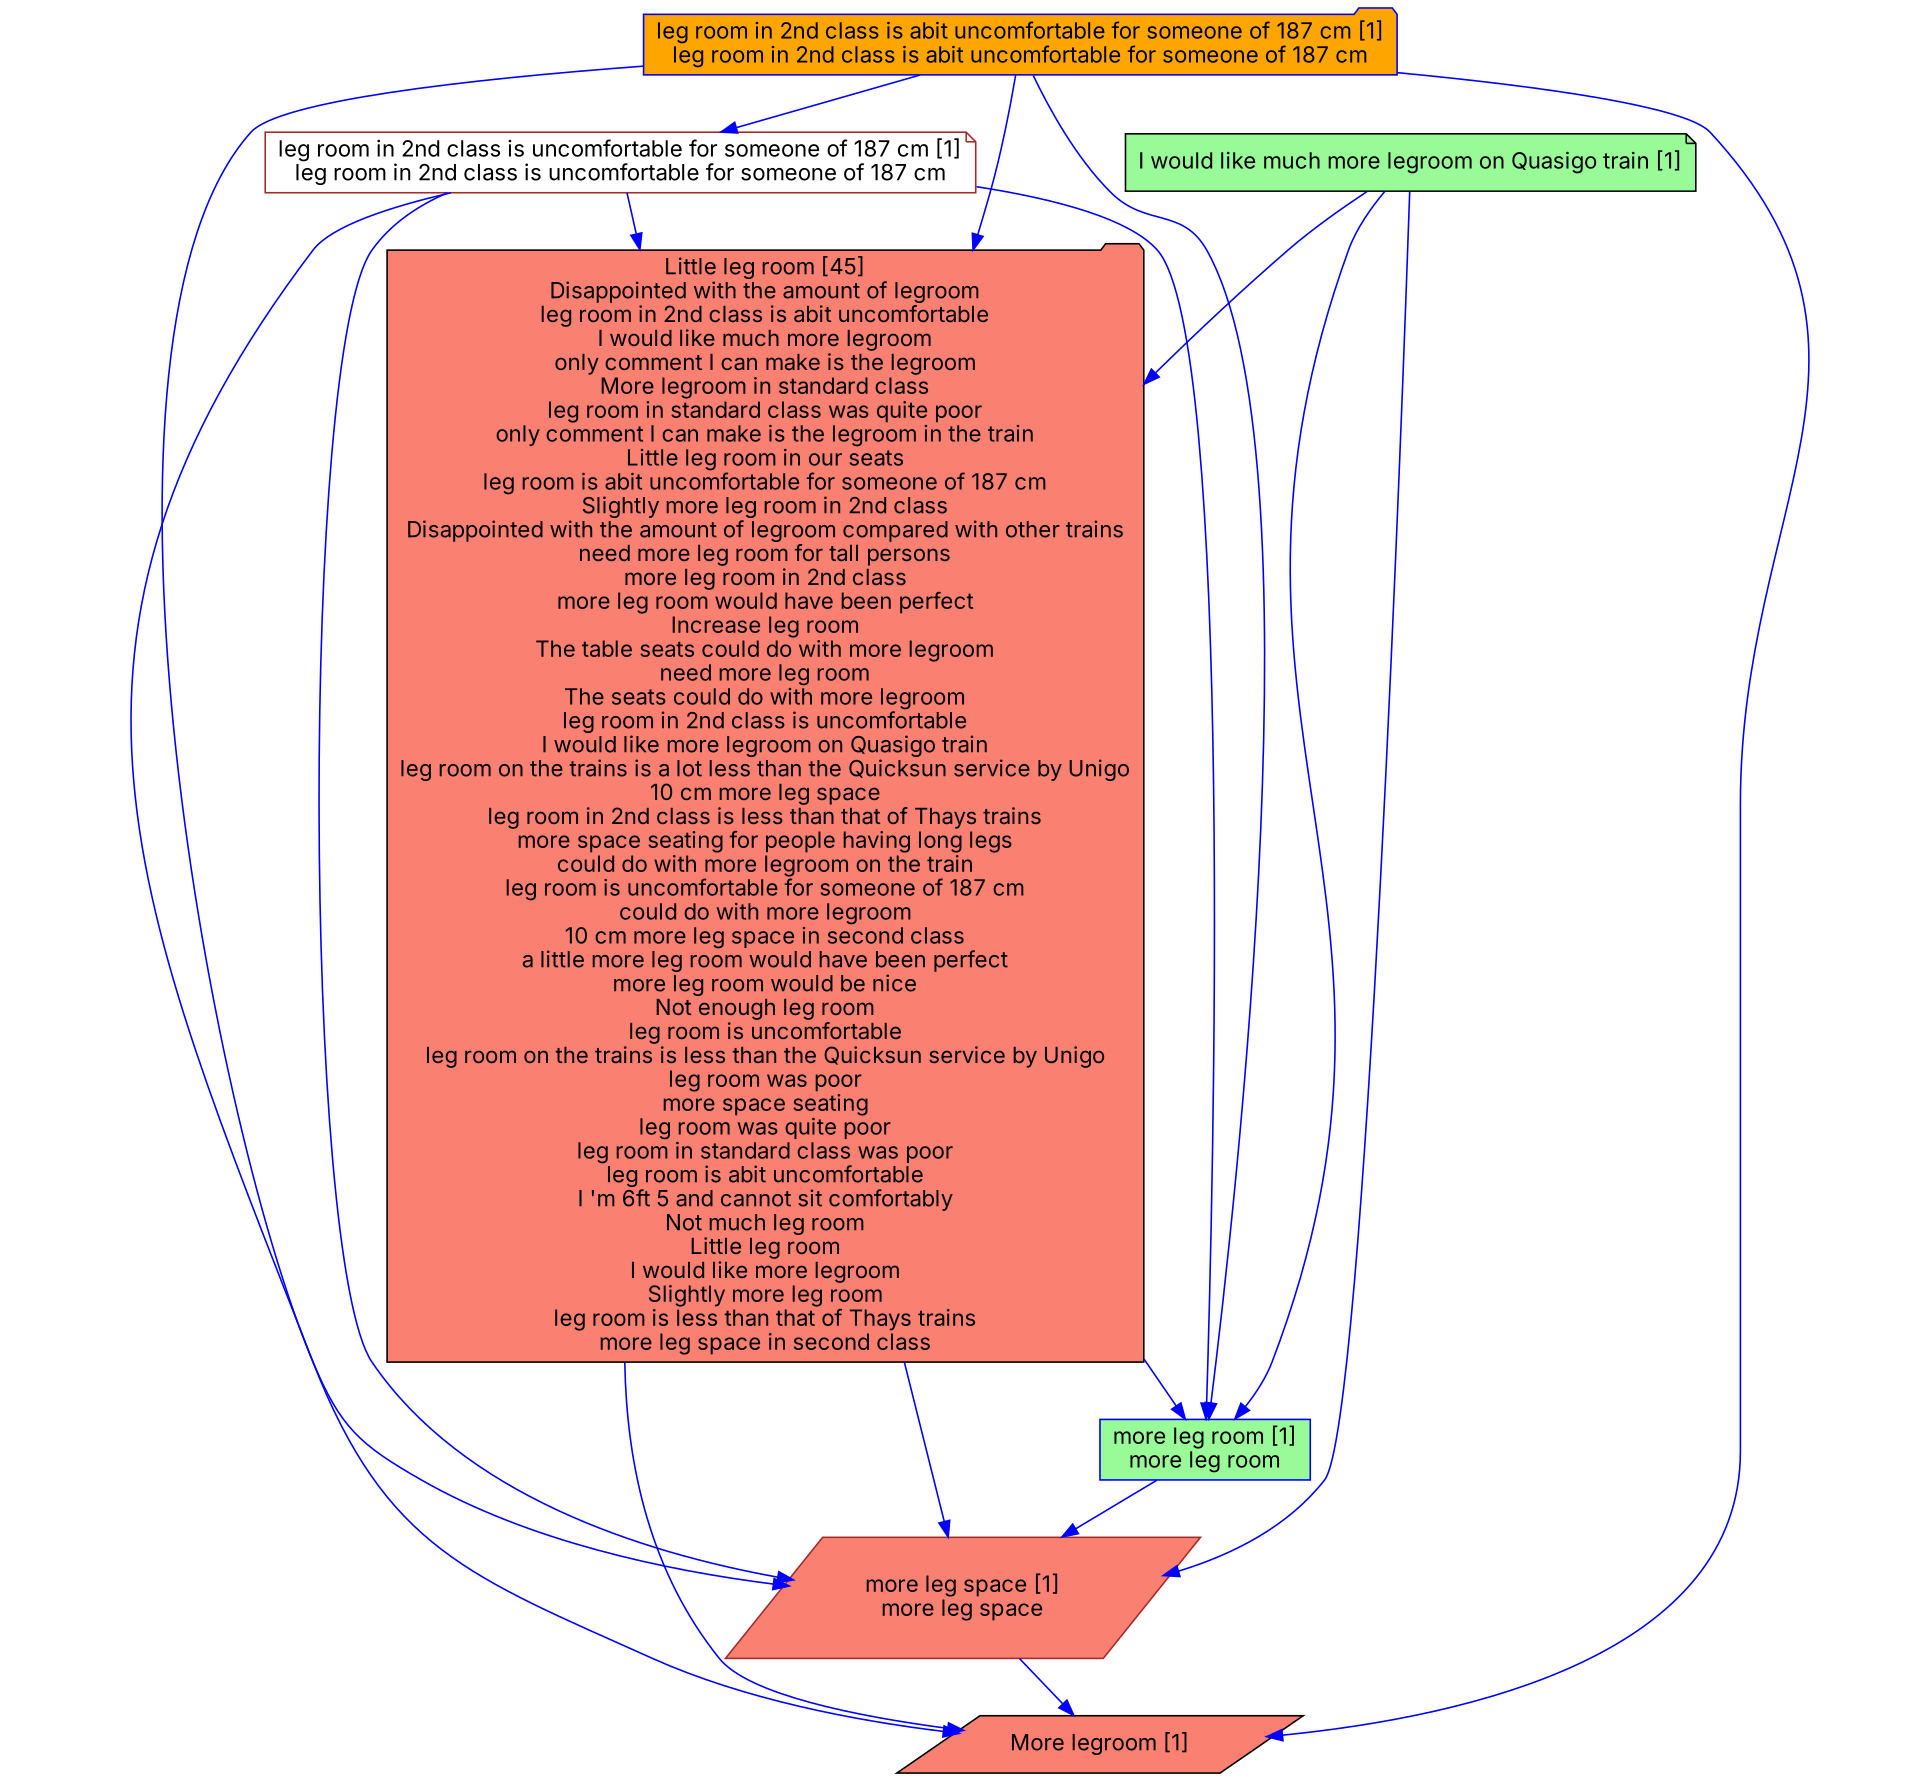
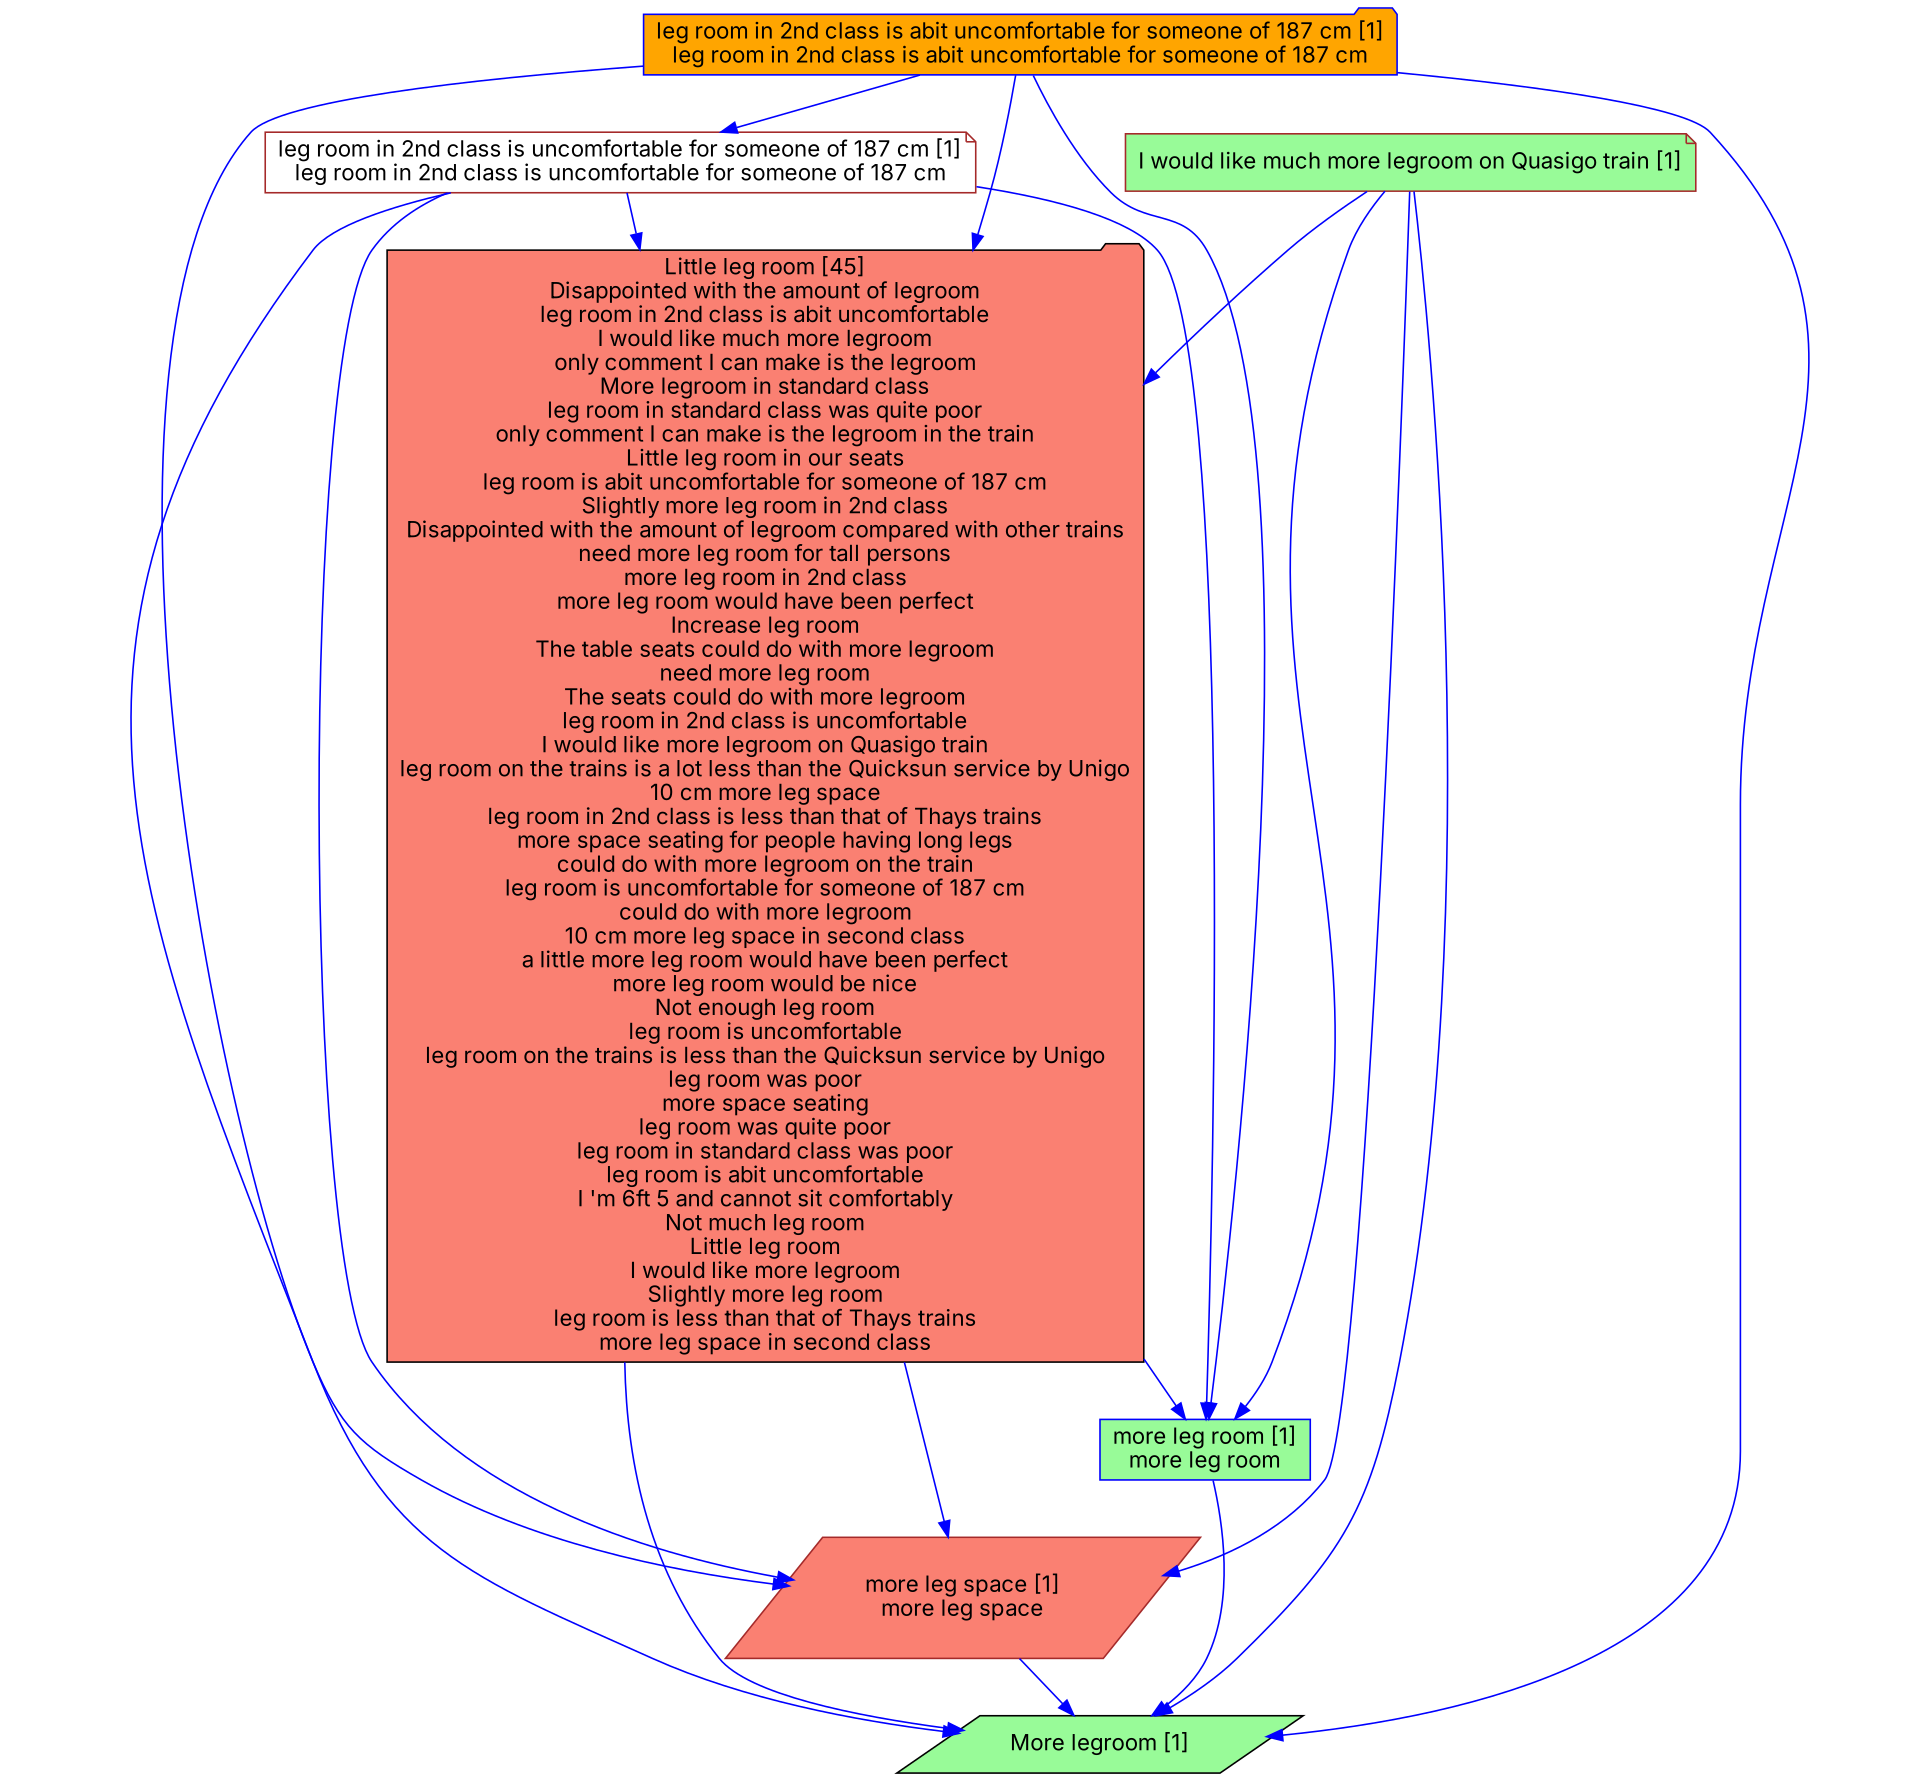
(1411, 162) -> (1411, 162)
none -> (1442, 992)
(1116, 1504) -> (1222, 1602)
(1100, 1744) -> (1100, 1744)
